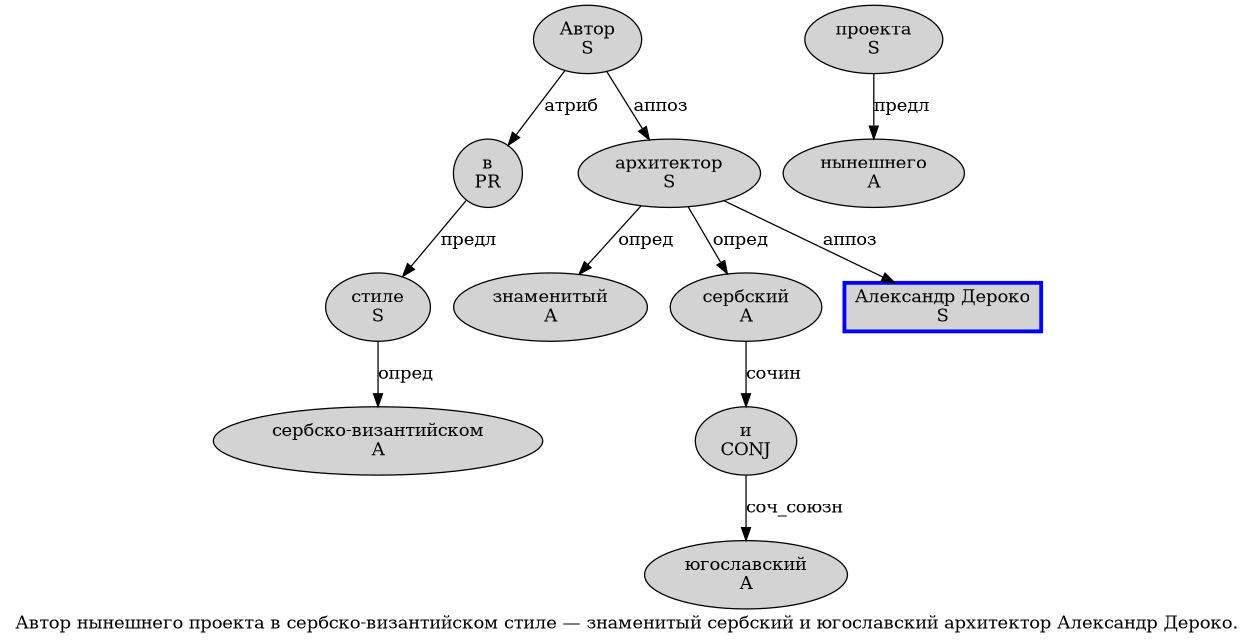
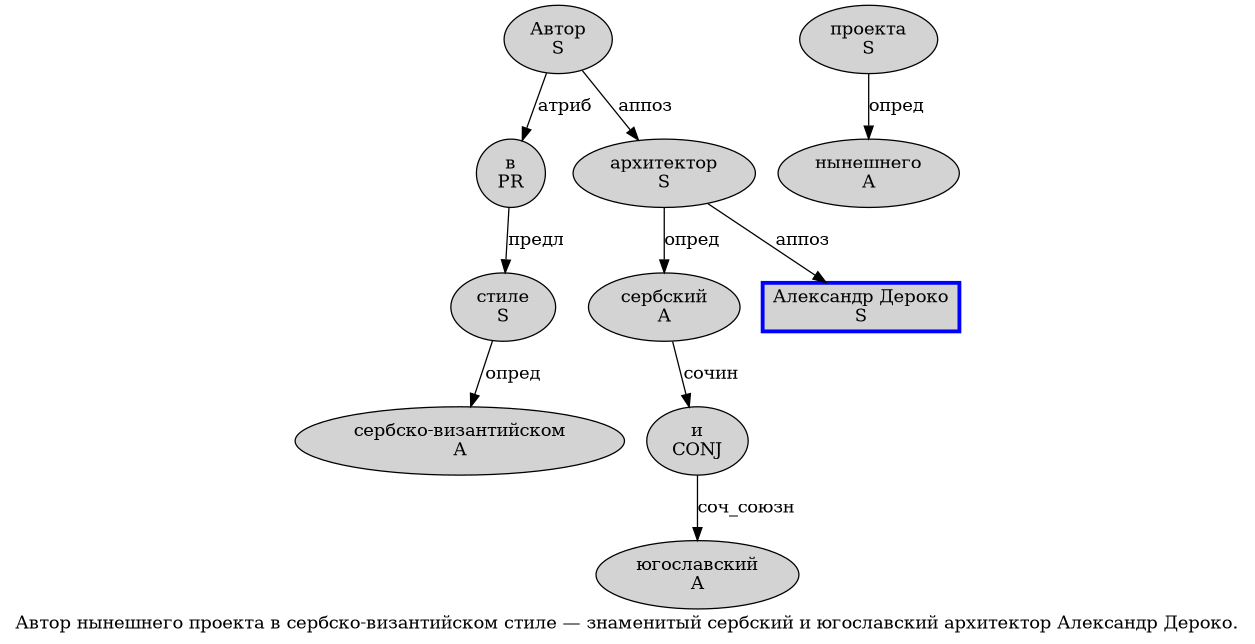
(902, 106) -> (896, 106)
(551, 307) -> none
